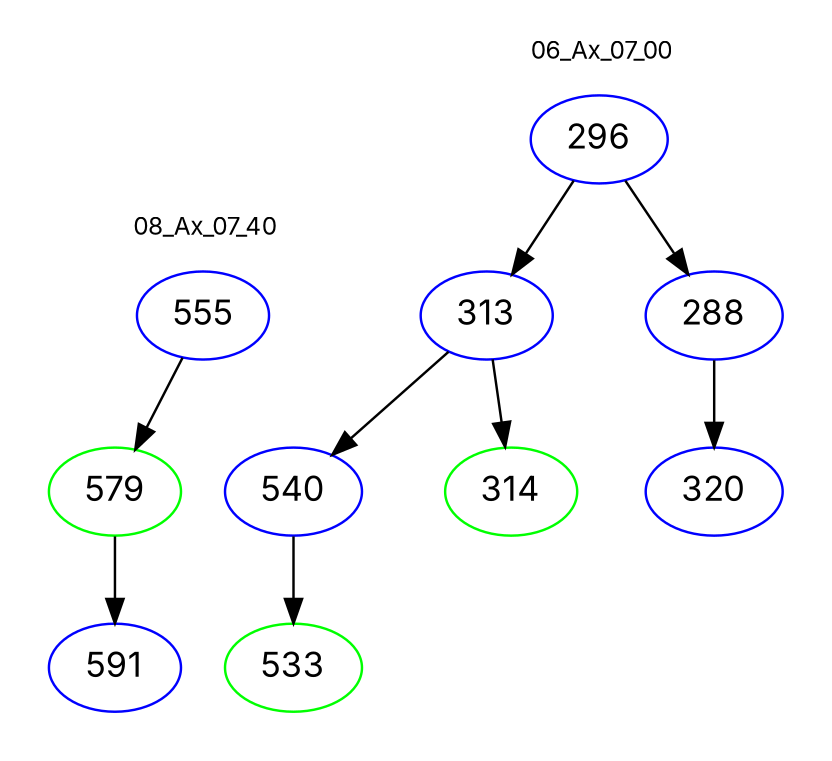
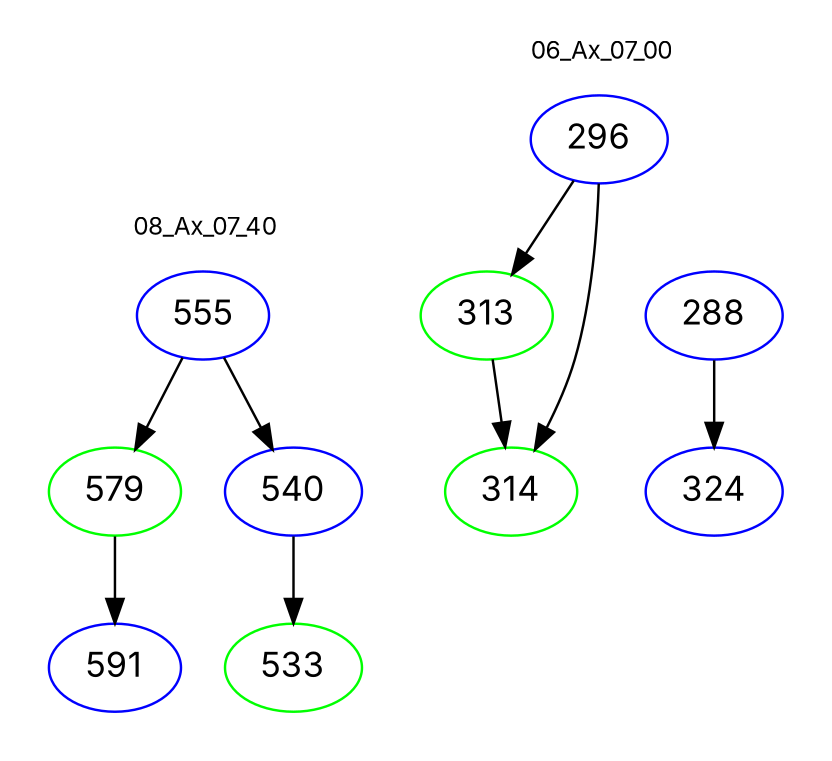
(650, 217) -> (586, 309)
(487, 316) -> (487, 316)
(417, 380) -> (242, 393)
(714, 492) -> (714, 492)
